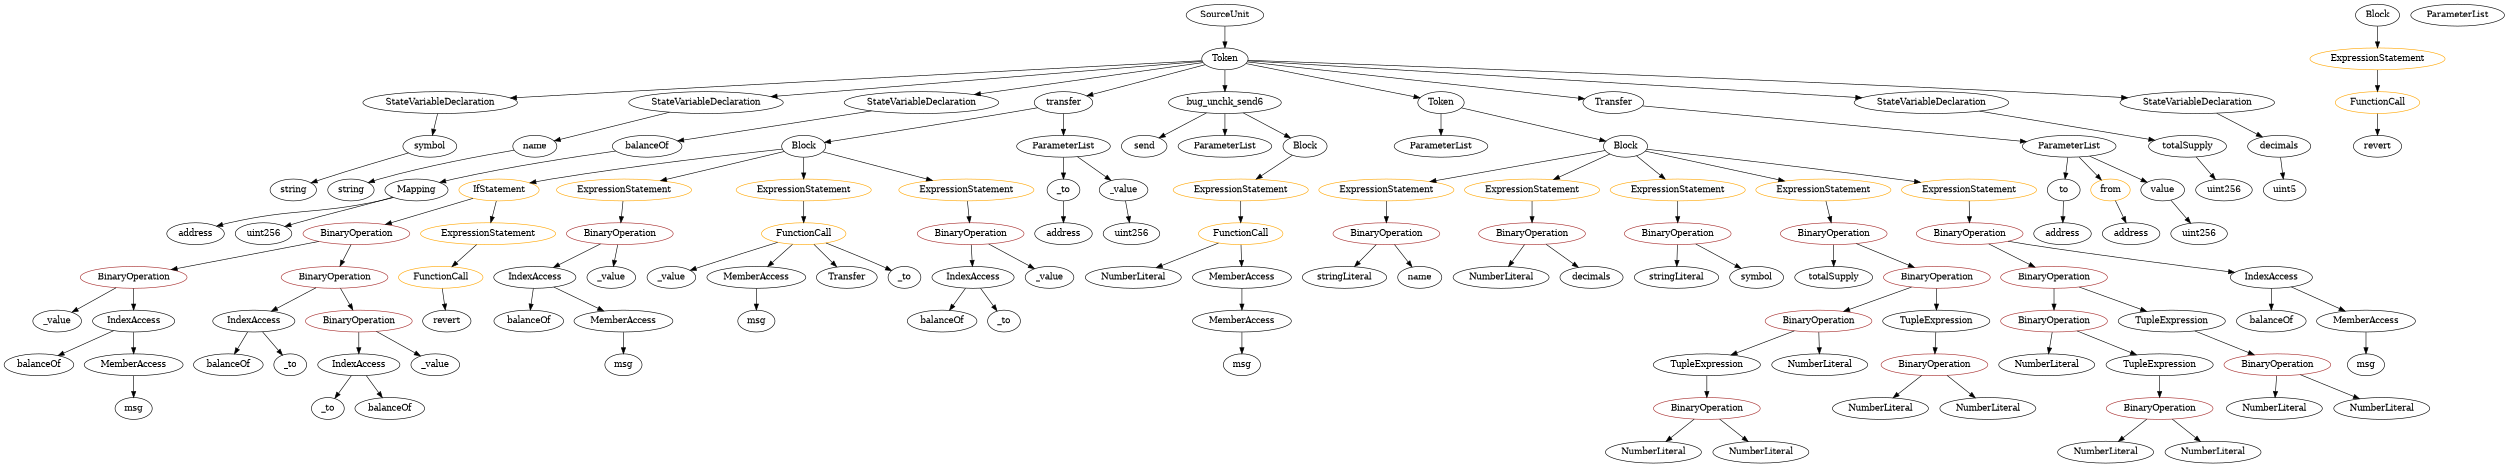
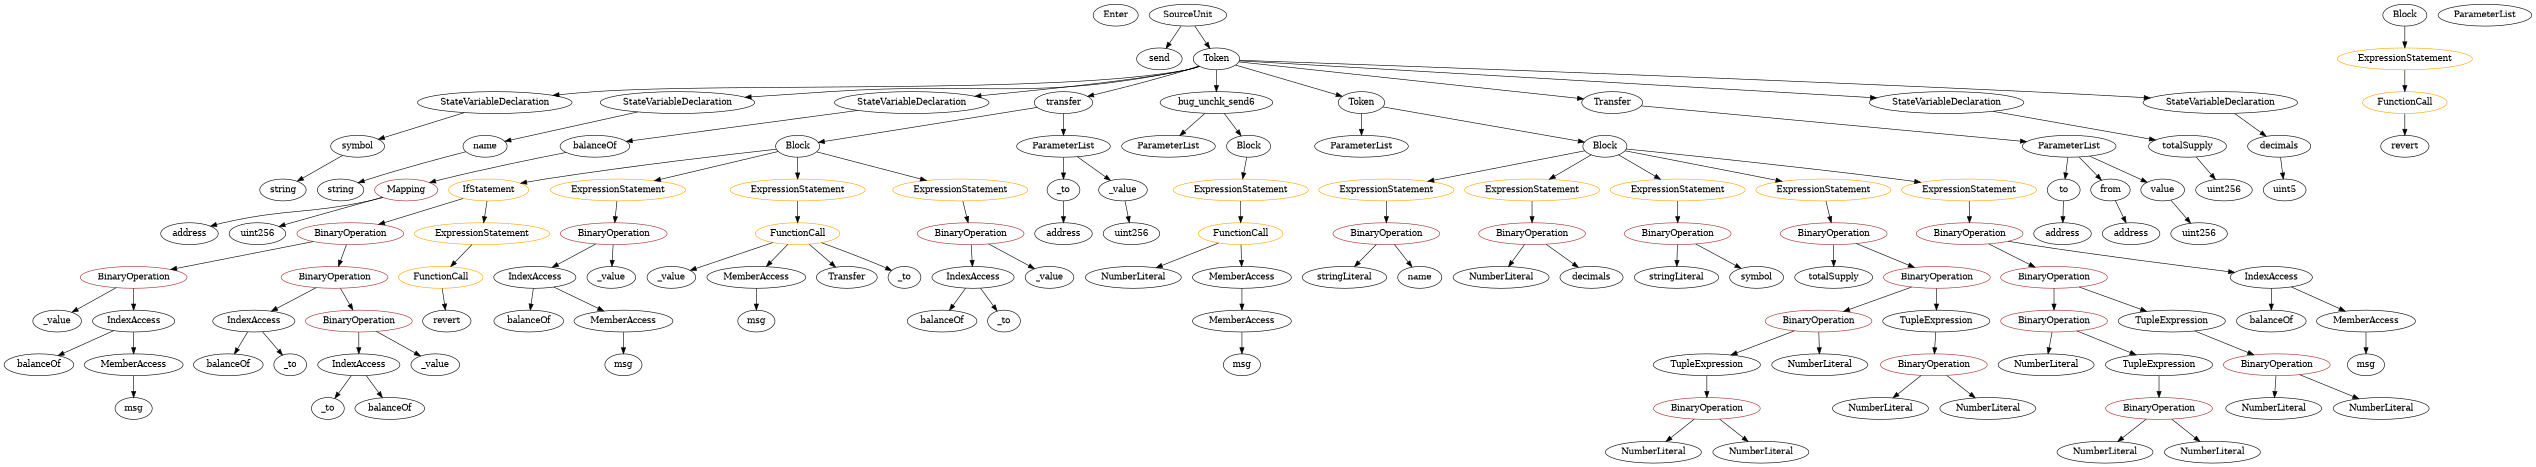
none -> (1116, 15)
(1186, 124) -> (1175, 35)
(416, 190) -> (406, 190)
(2110, 190) -> (2110, 190)
